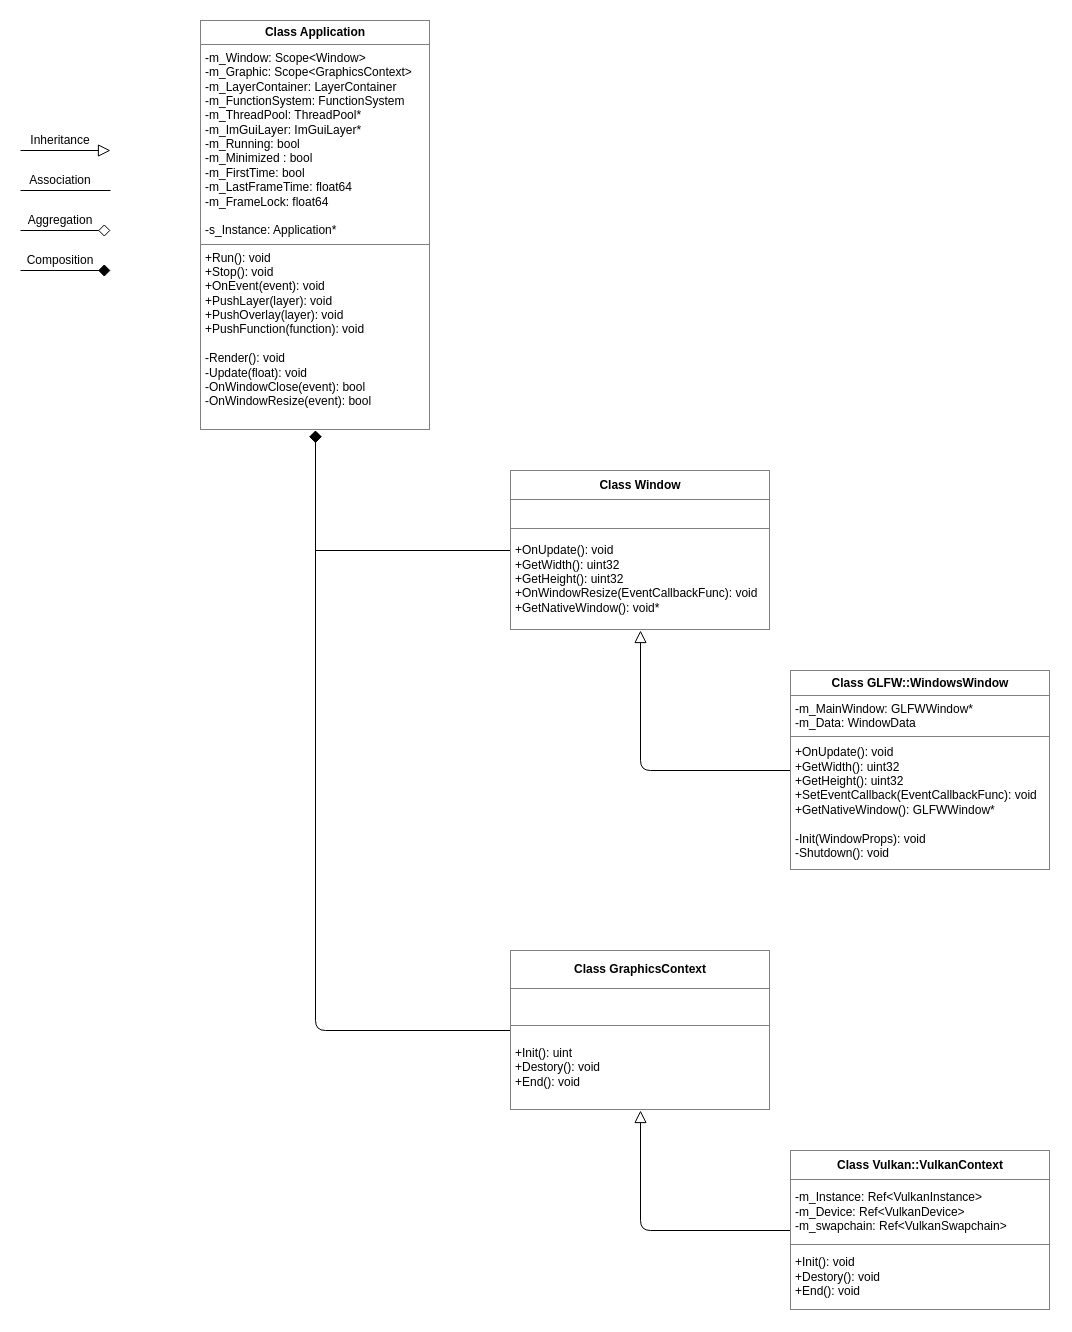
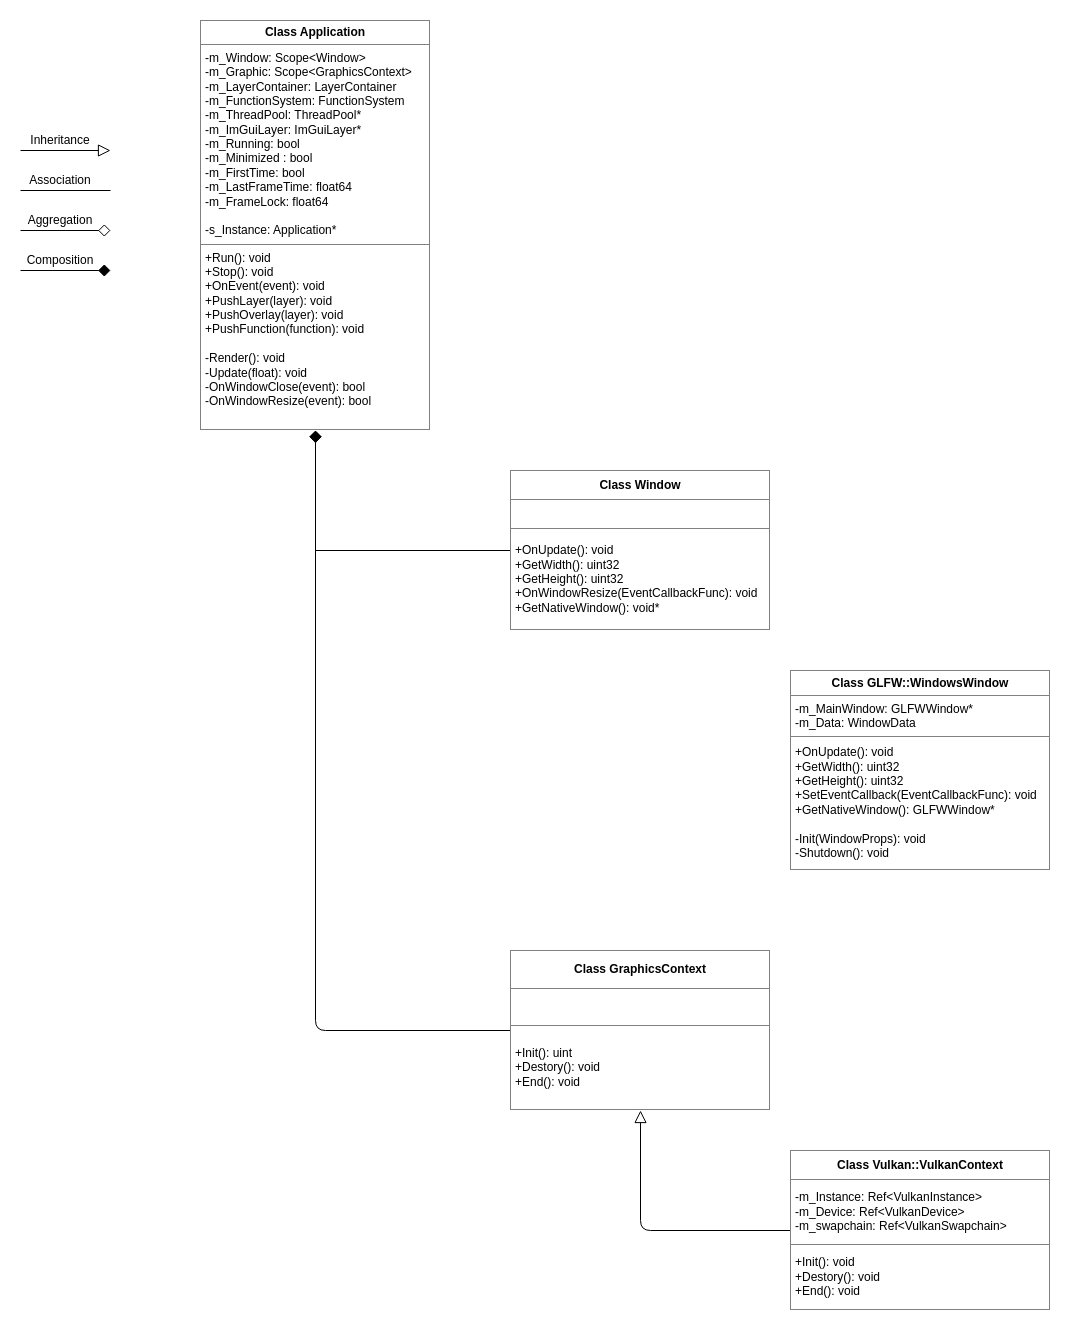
(658, 771) -> none
